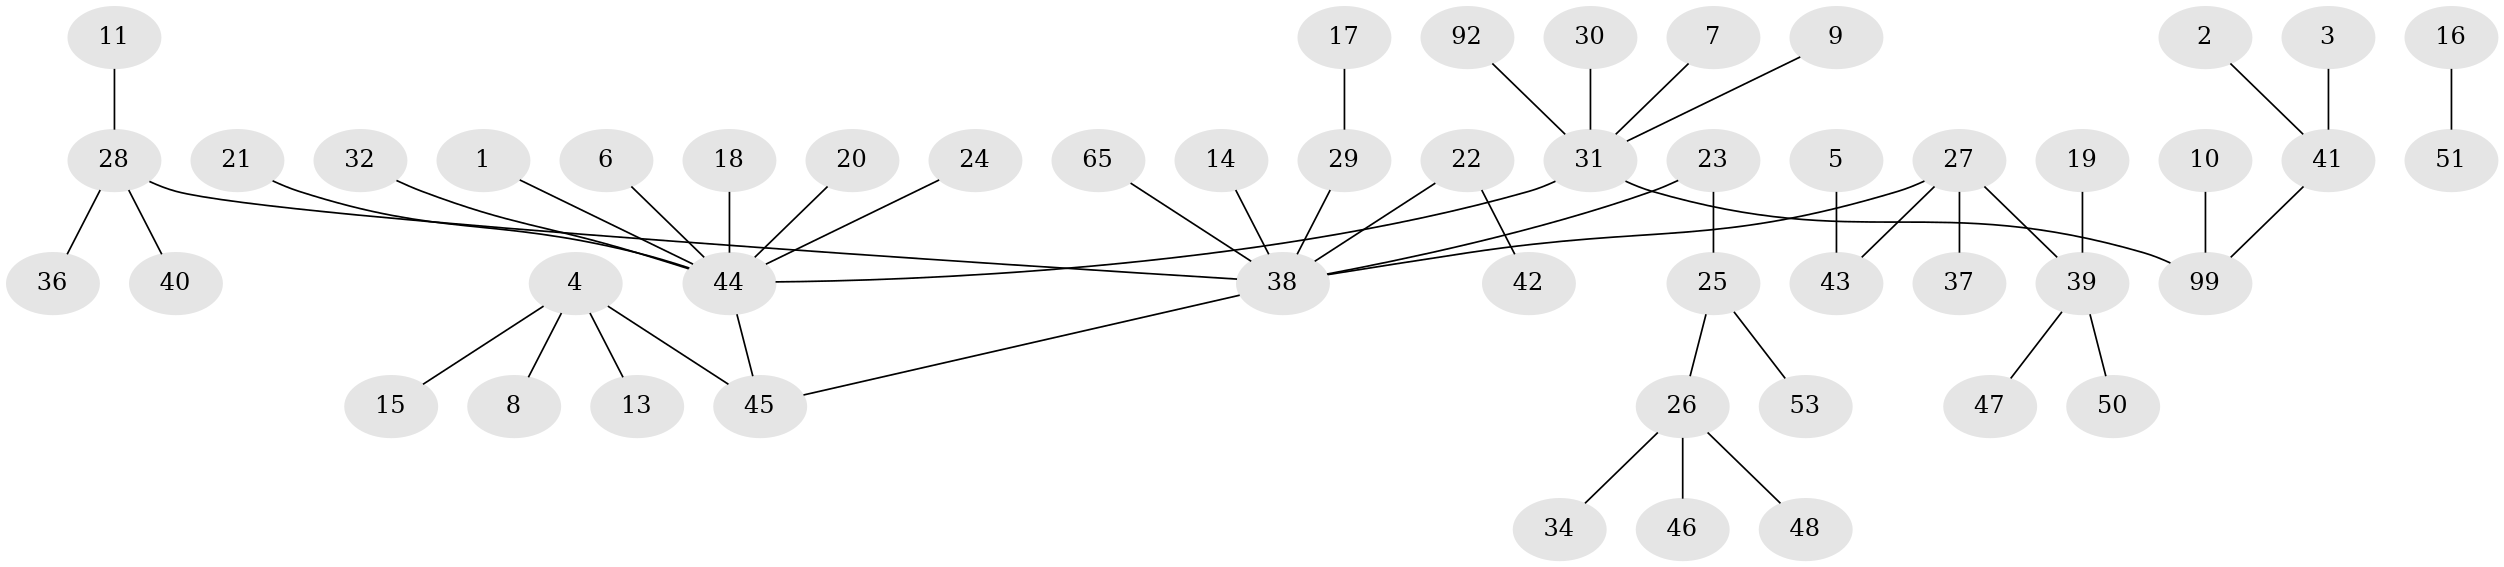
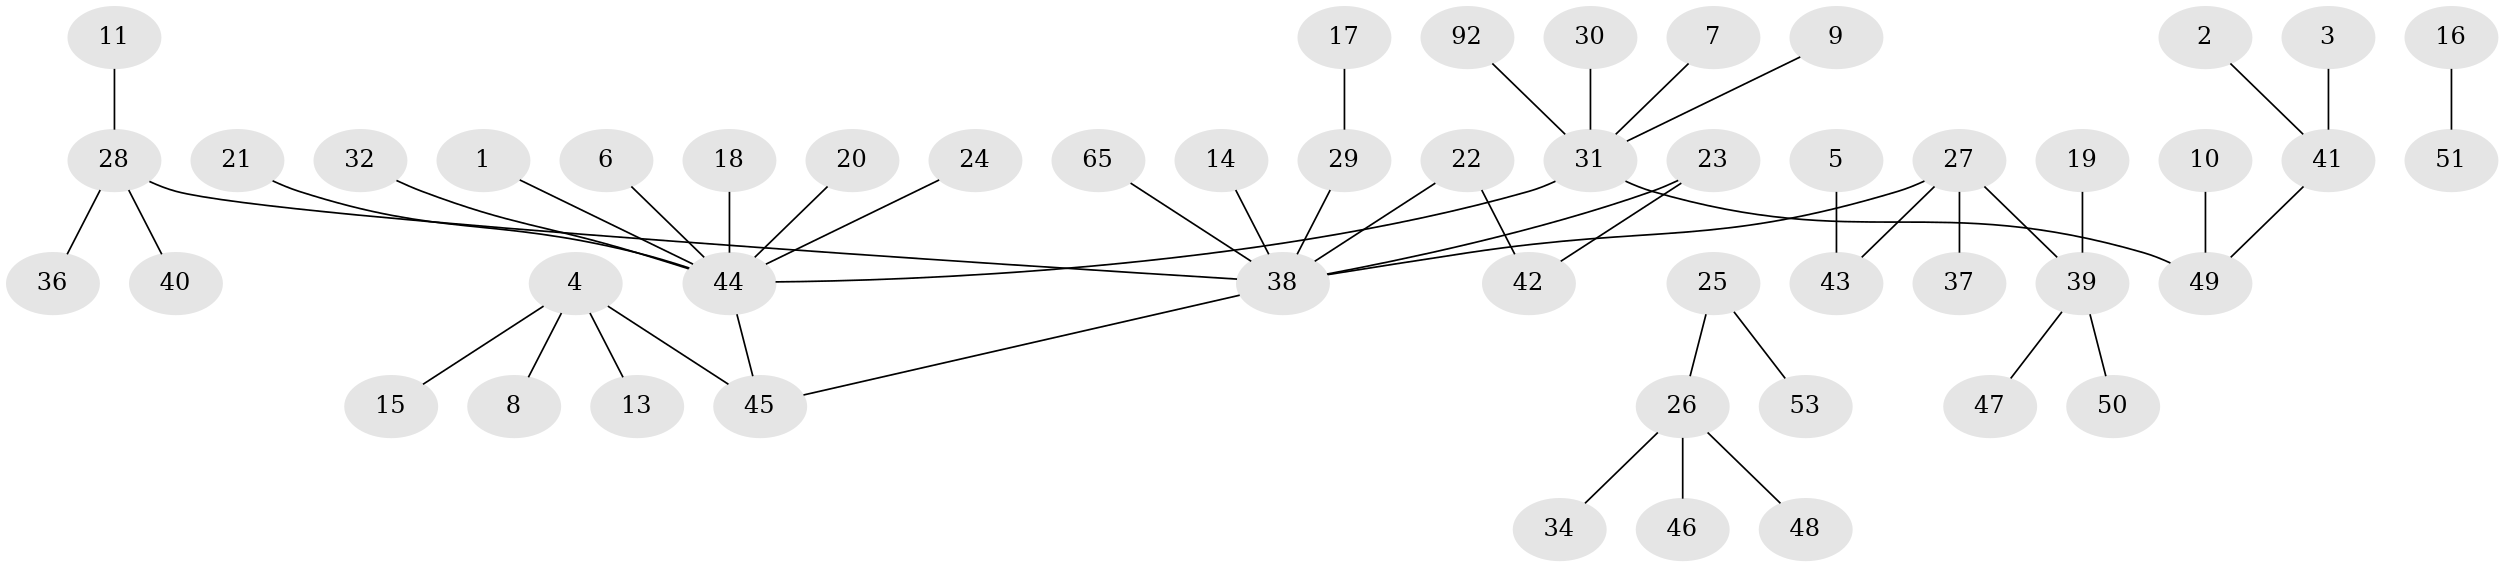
(1713, 218) -> (1621, 222)
(2205, 284) -> (2205, 284)
